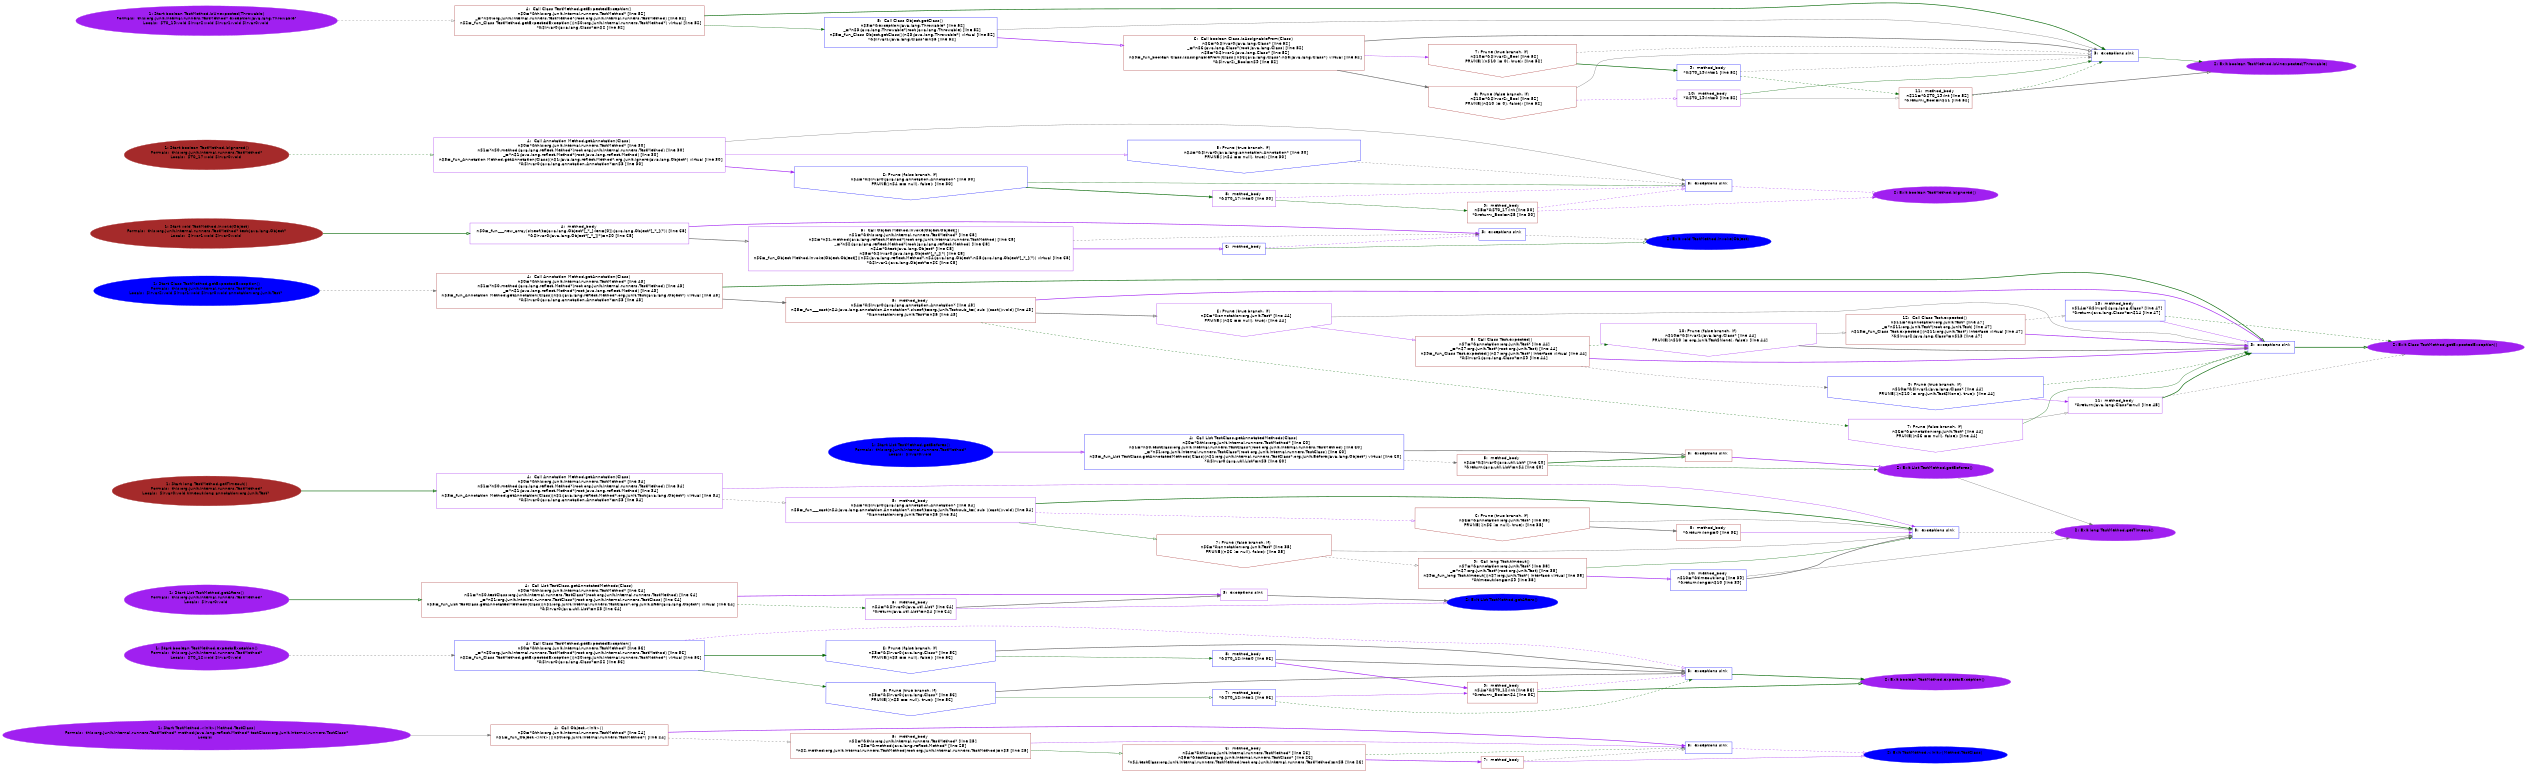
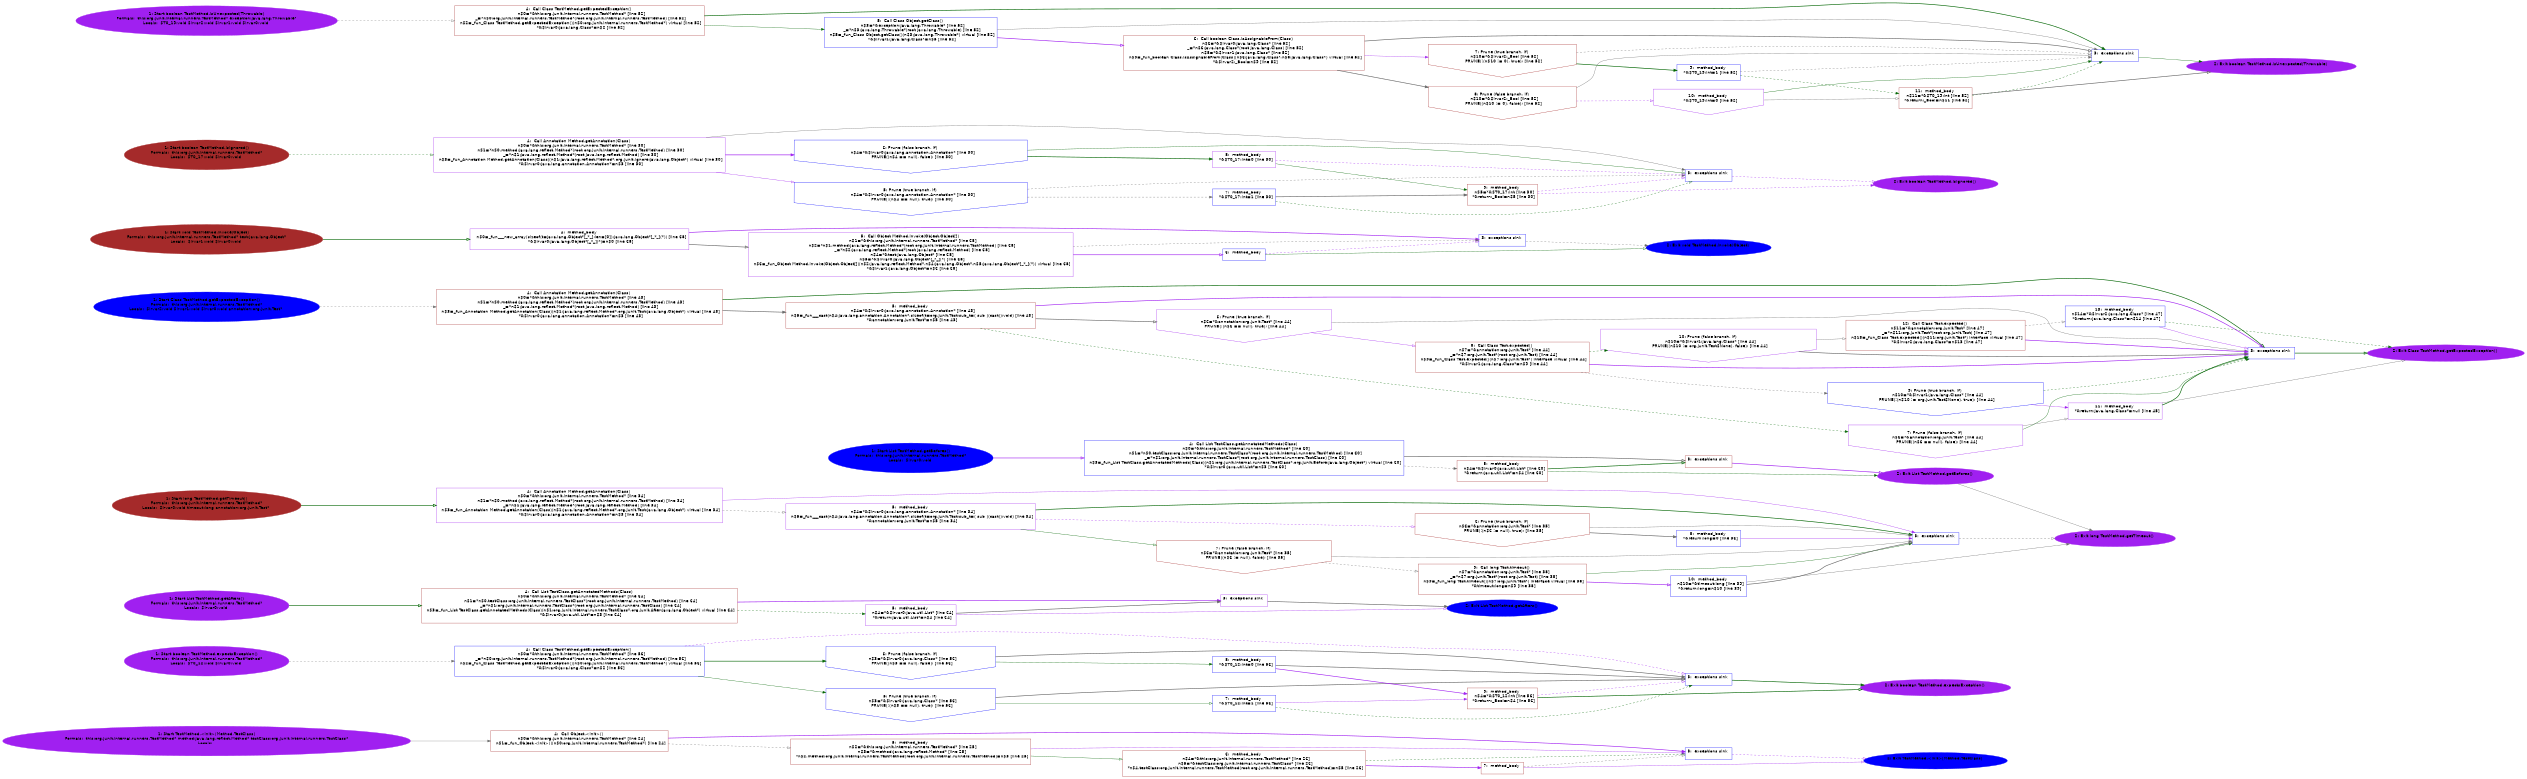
(1709, 98) -> (1709, 101)
none -> (1244, 197)
(2282, 376) -> (2282, 382)
(1709, 533) -> (1709, 538)
